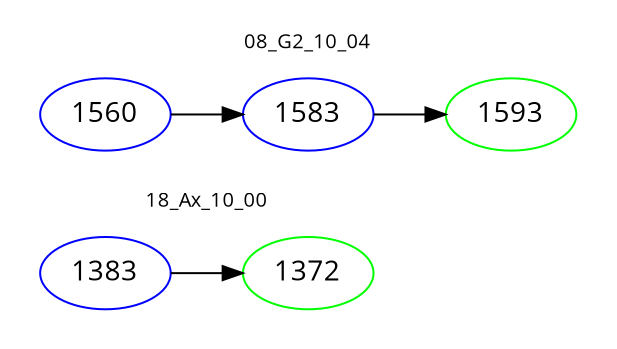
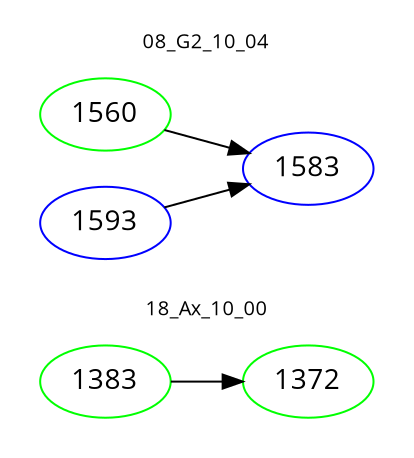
(105, 114) -> (105, 114)
(399, 114) -> (197, 198)
(511, 114) -> (105, 223)
(105, 273) -> (105, 382)
